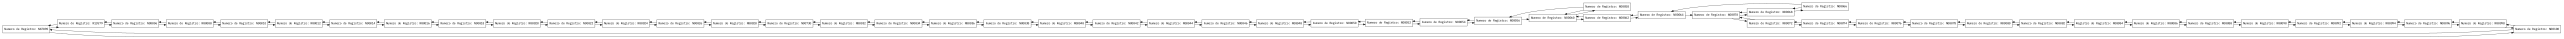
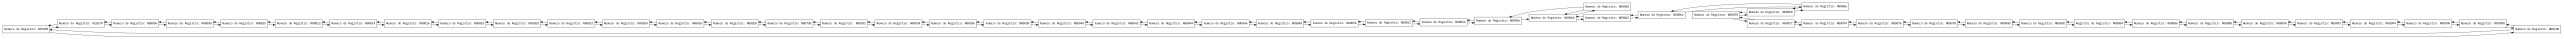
(1688, 15) -> (1742, 8)
